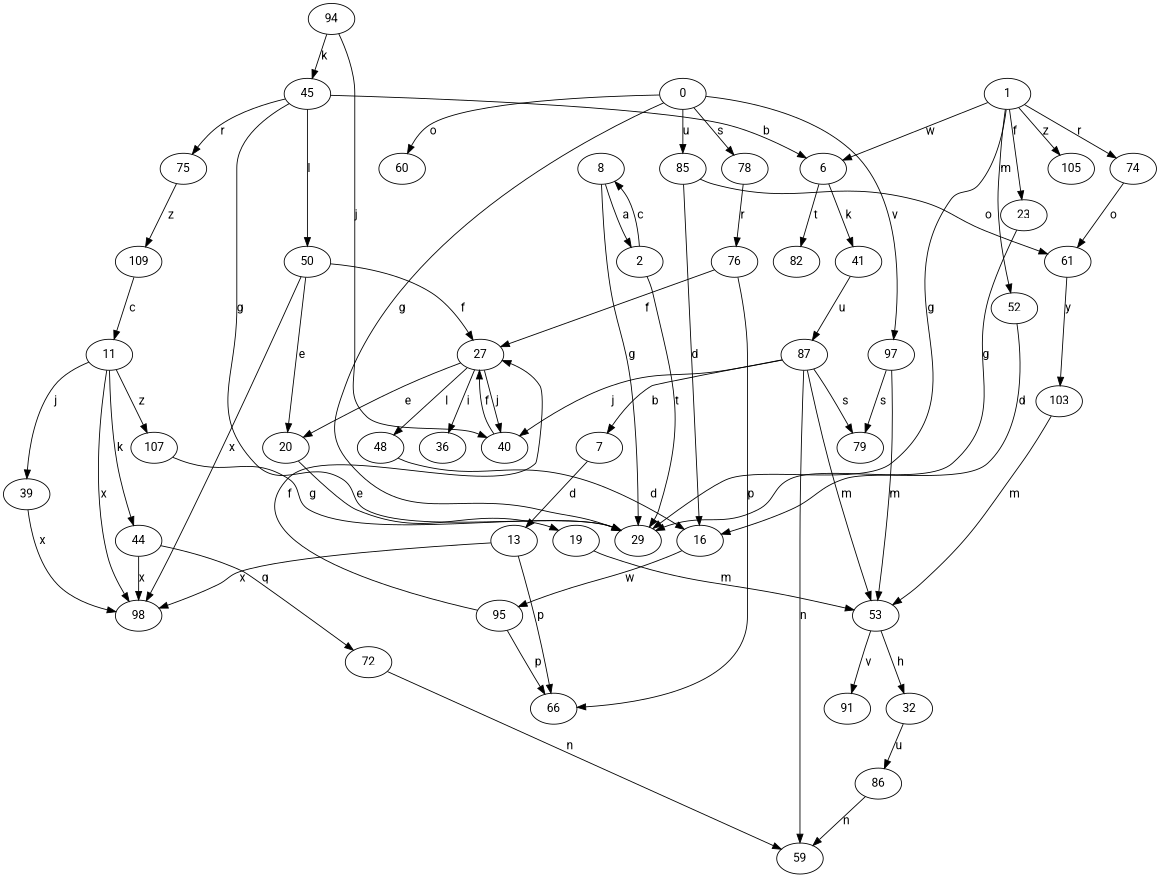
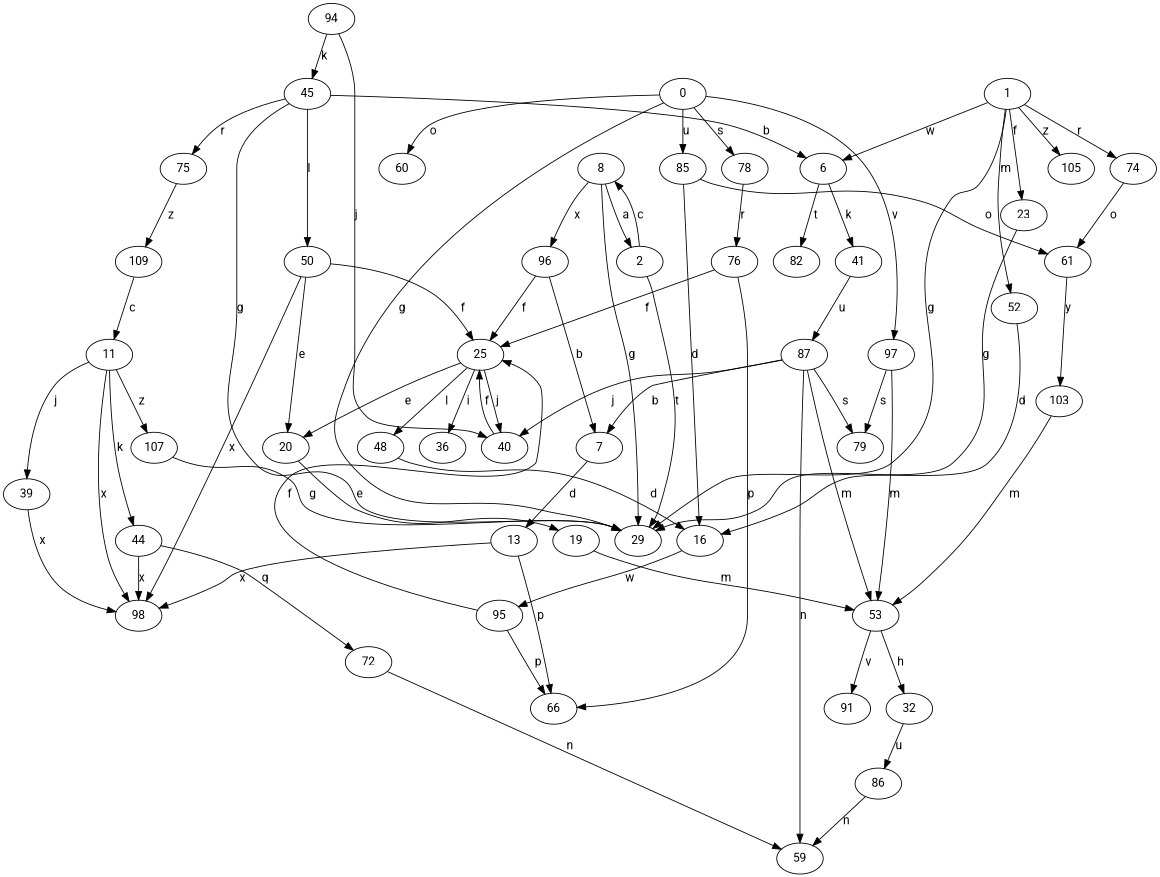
none -> (545, 262)
(480, 355) -> (480, 355)
